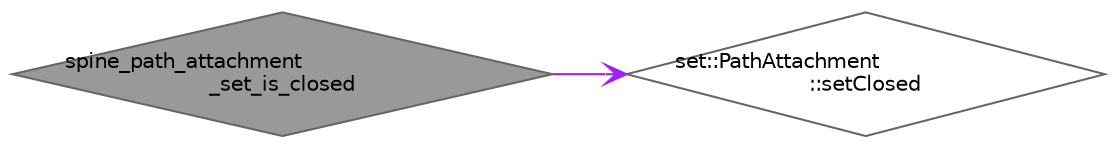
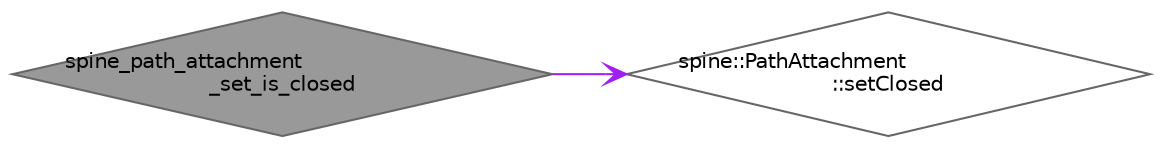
(866, 74) -> (888, 74)
